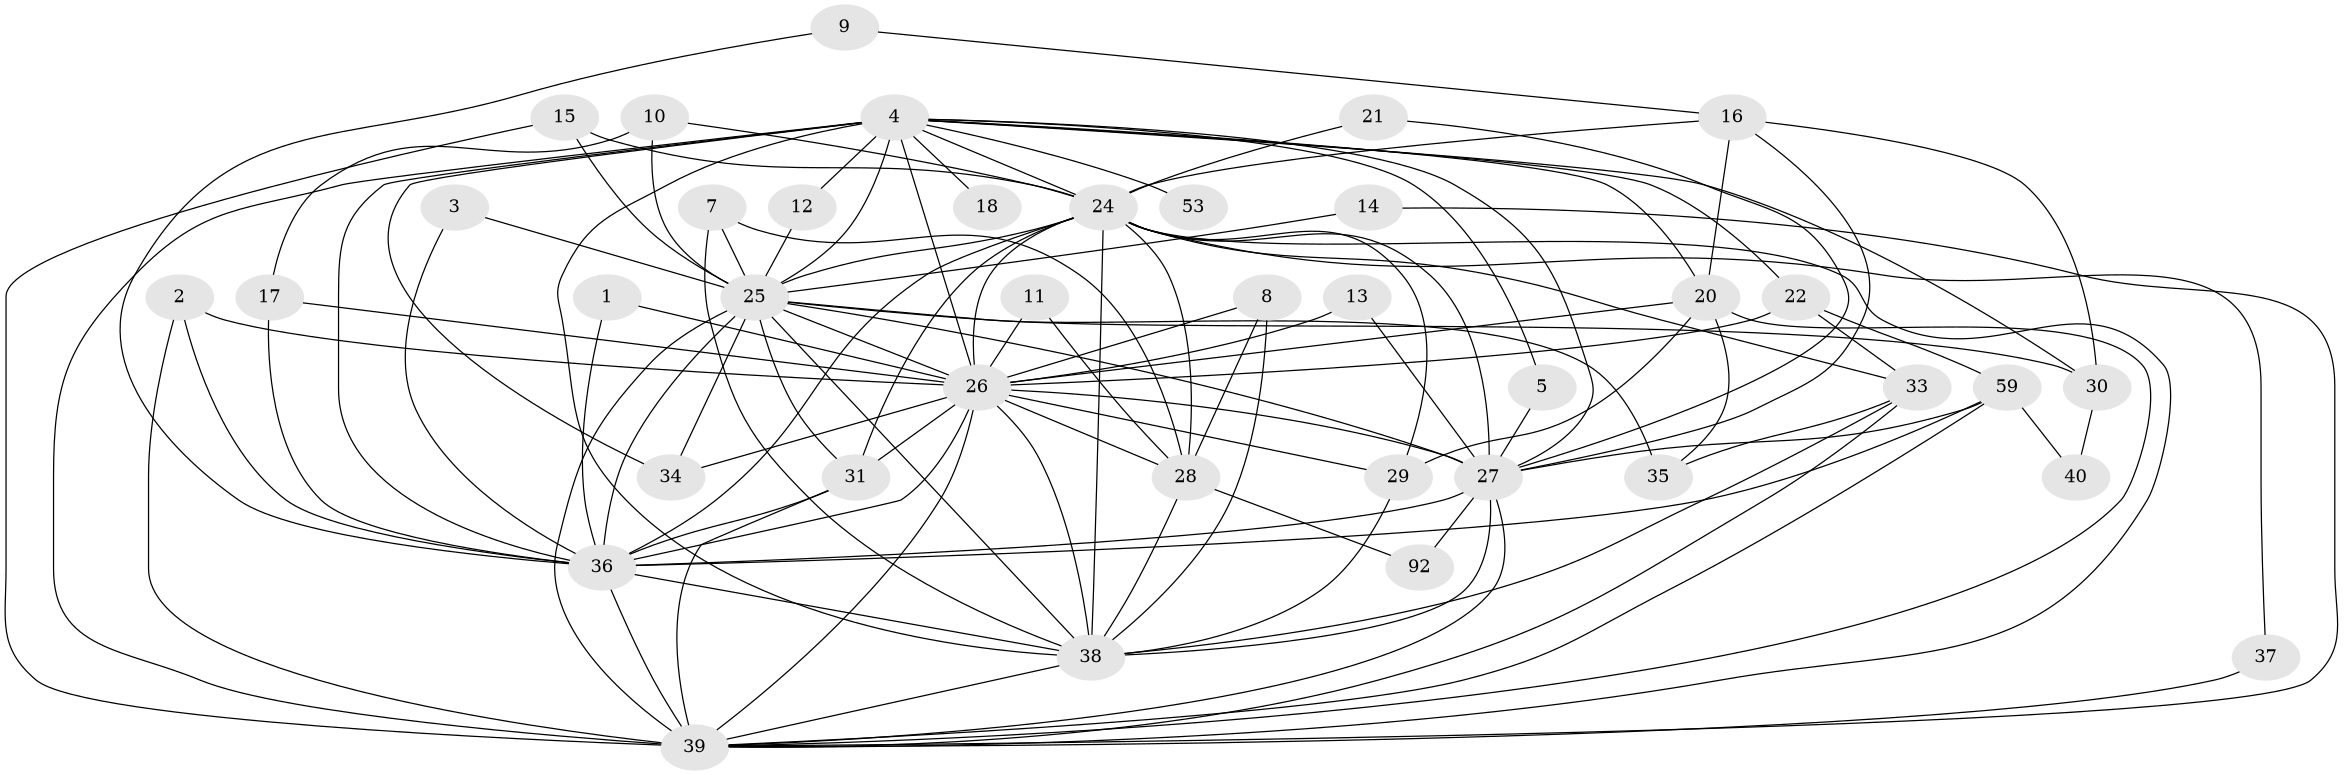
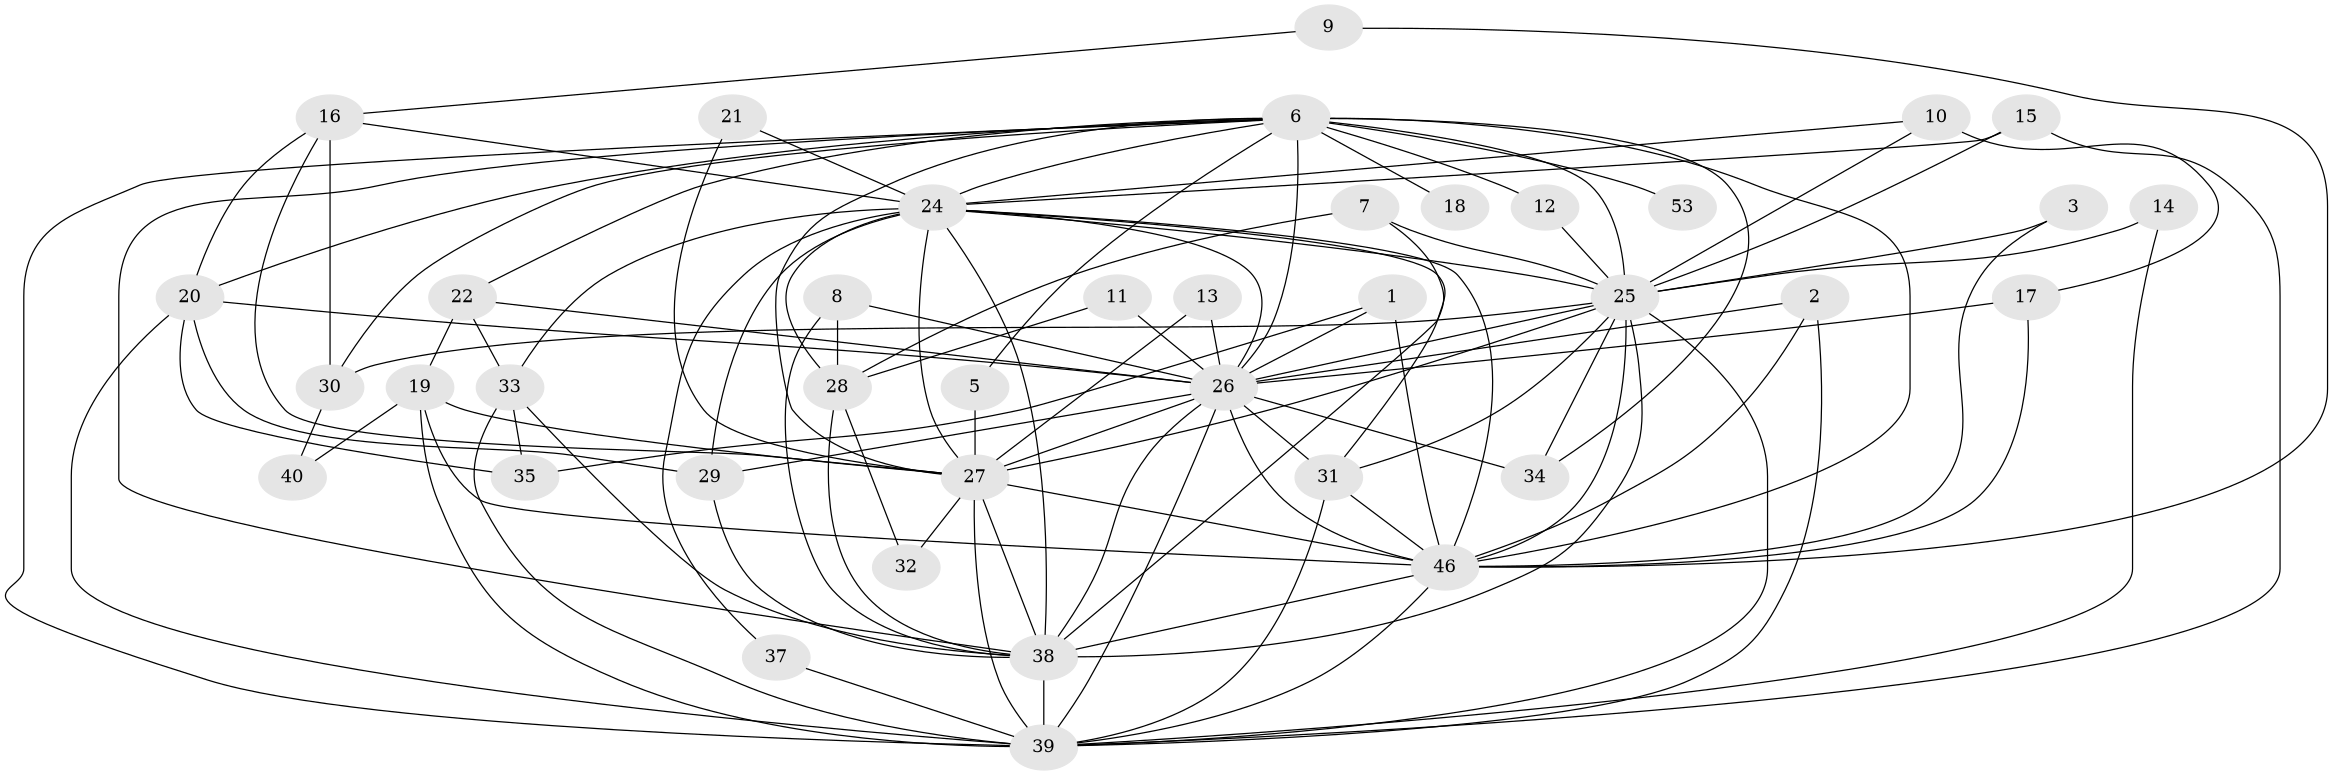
(895, 118) -> (1296, 118)
(1247, 321) -> (966, 420)
(2007, 388) -> (420, 388)
(1082, 432) -> none
(602, 568) -> (1445, 568)
(1420, 568) -> (906, 568)
(2061, 599) -> none
